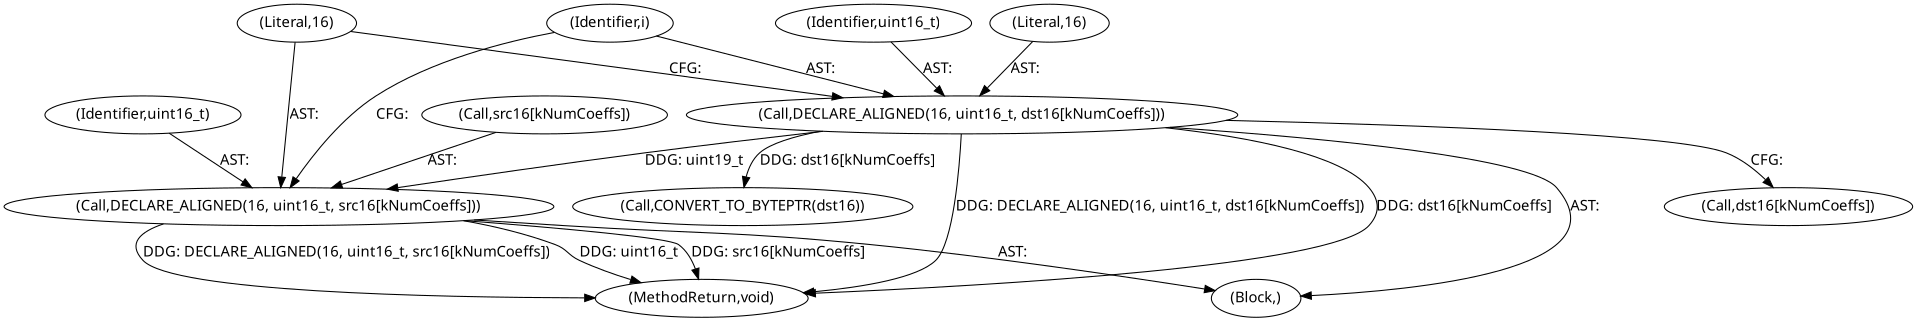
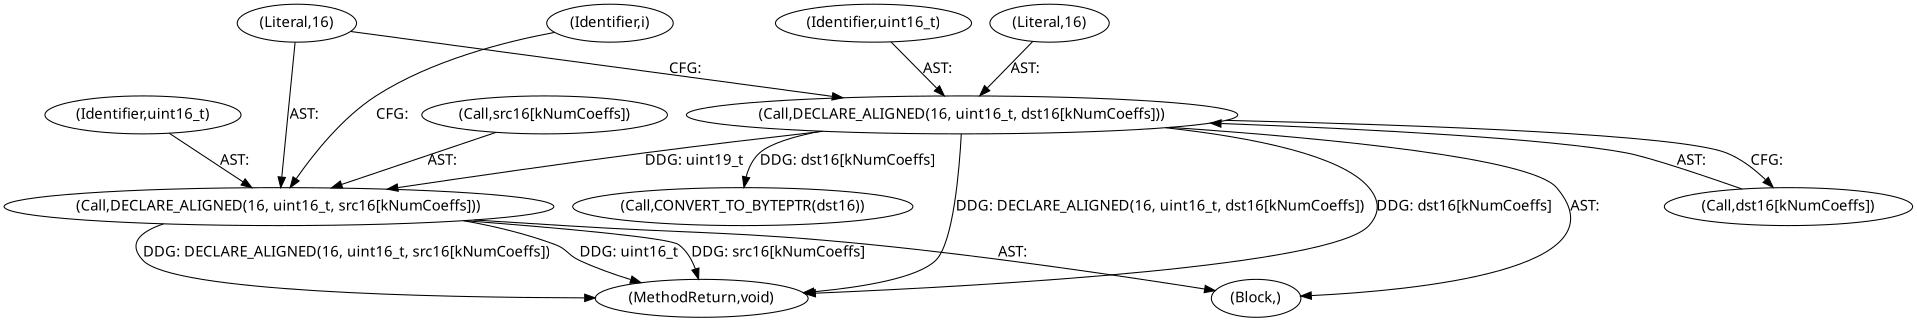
(770, 65) -> (1485, 137)
